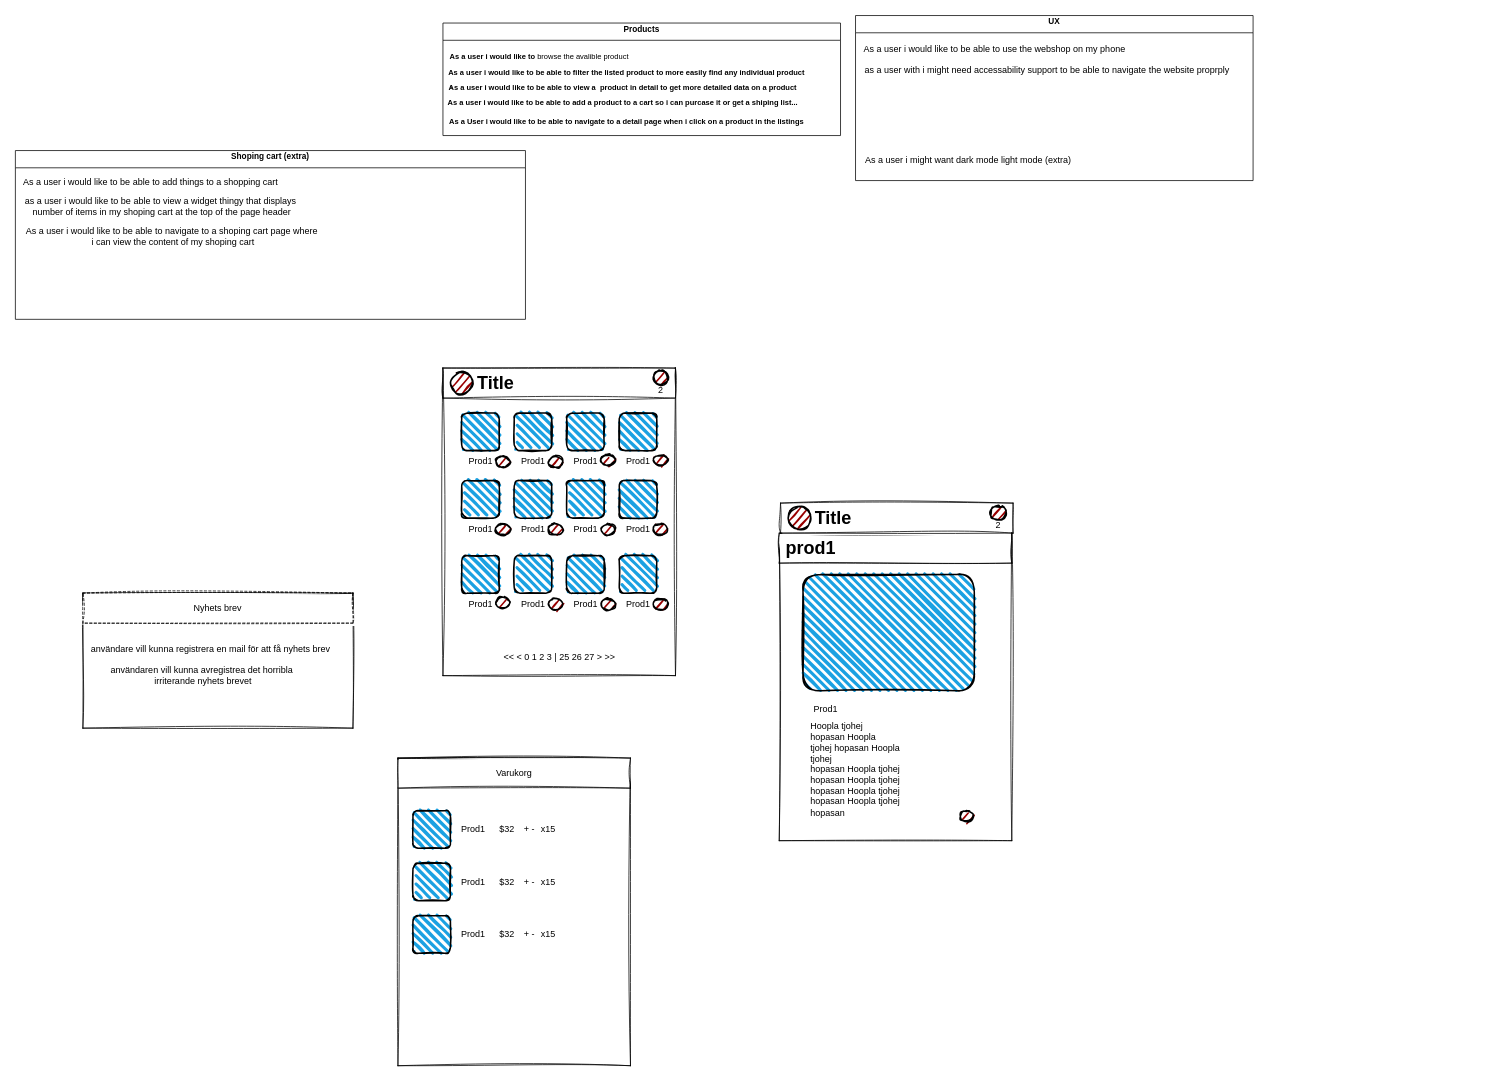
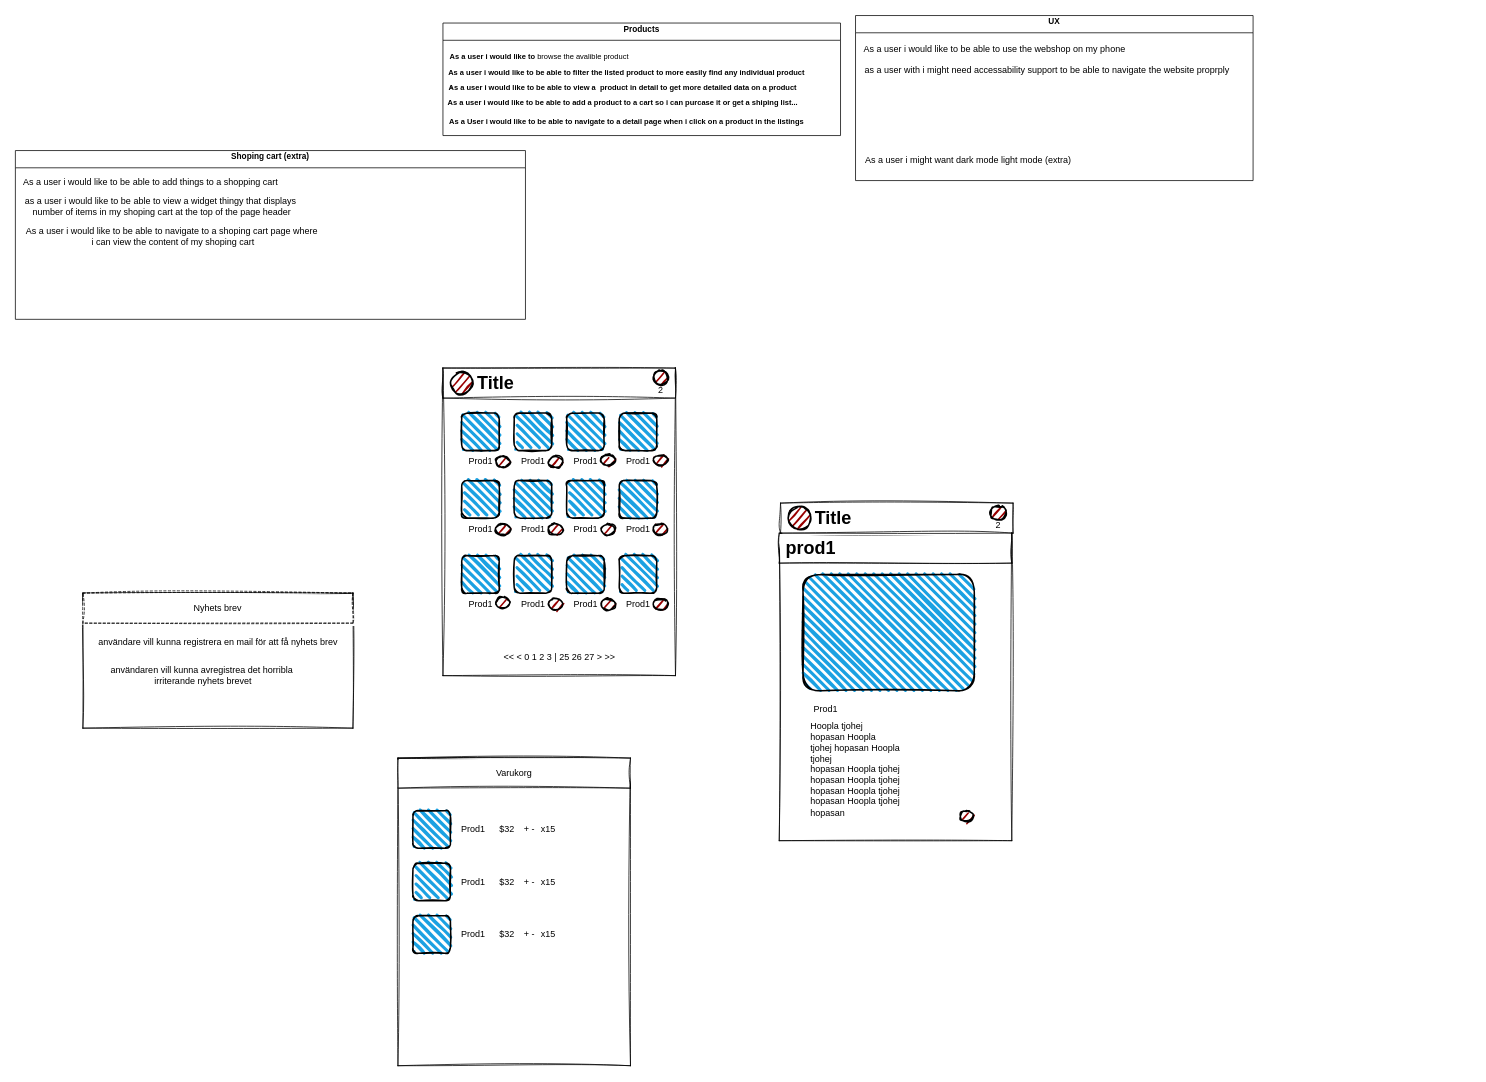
(210, 649) -> (218, 642)
